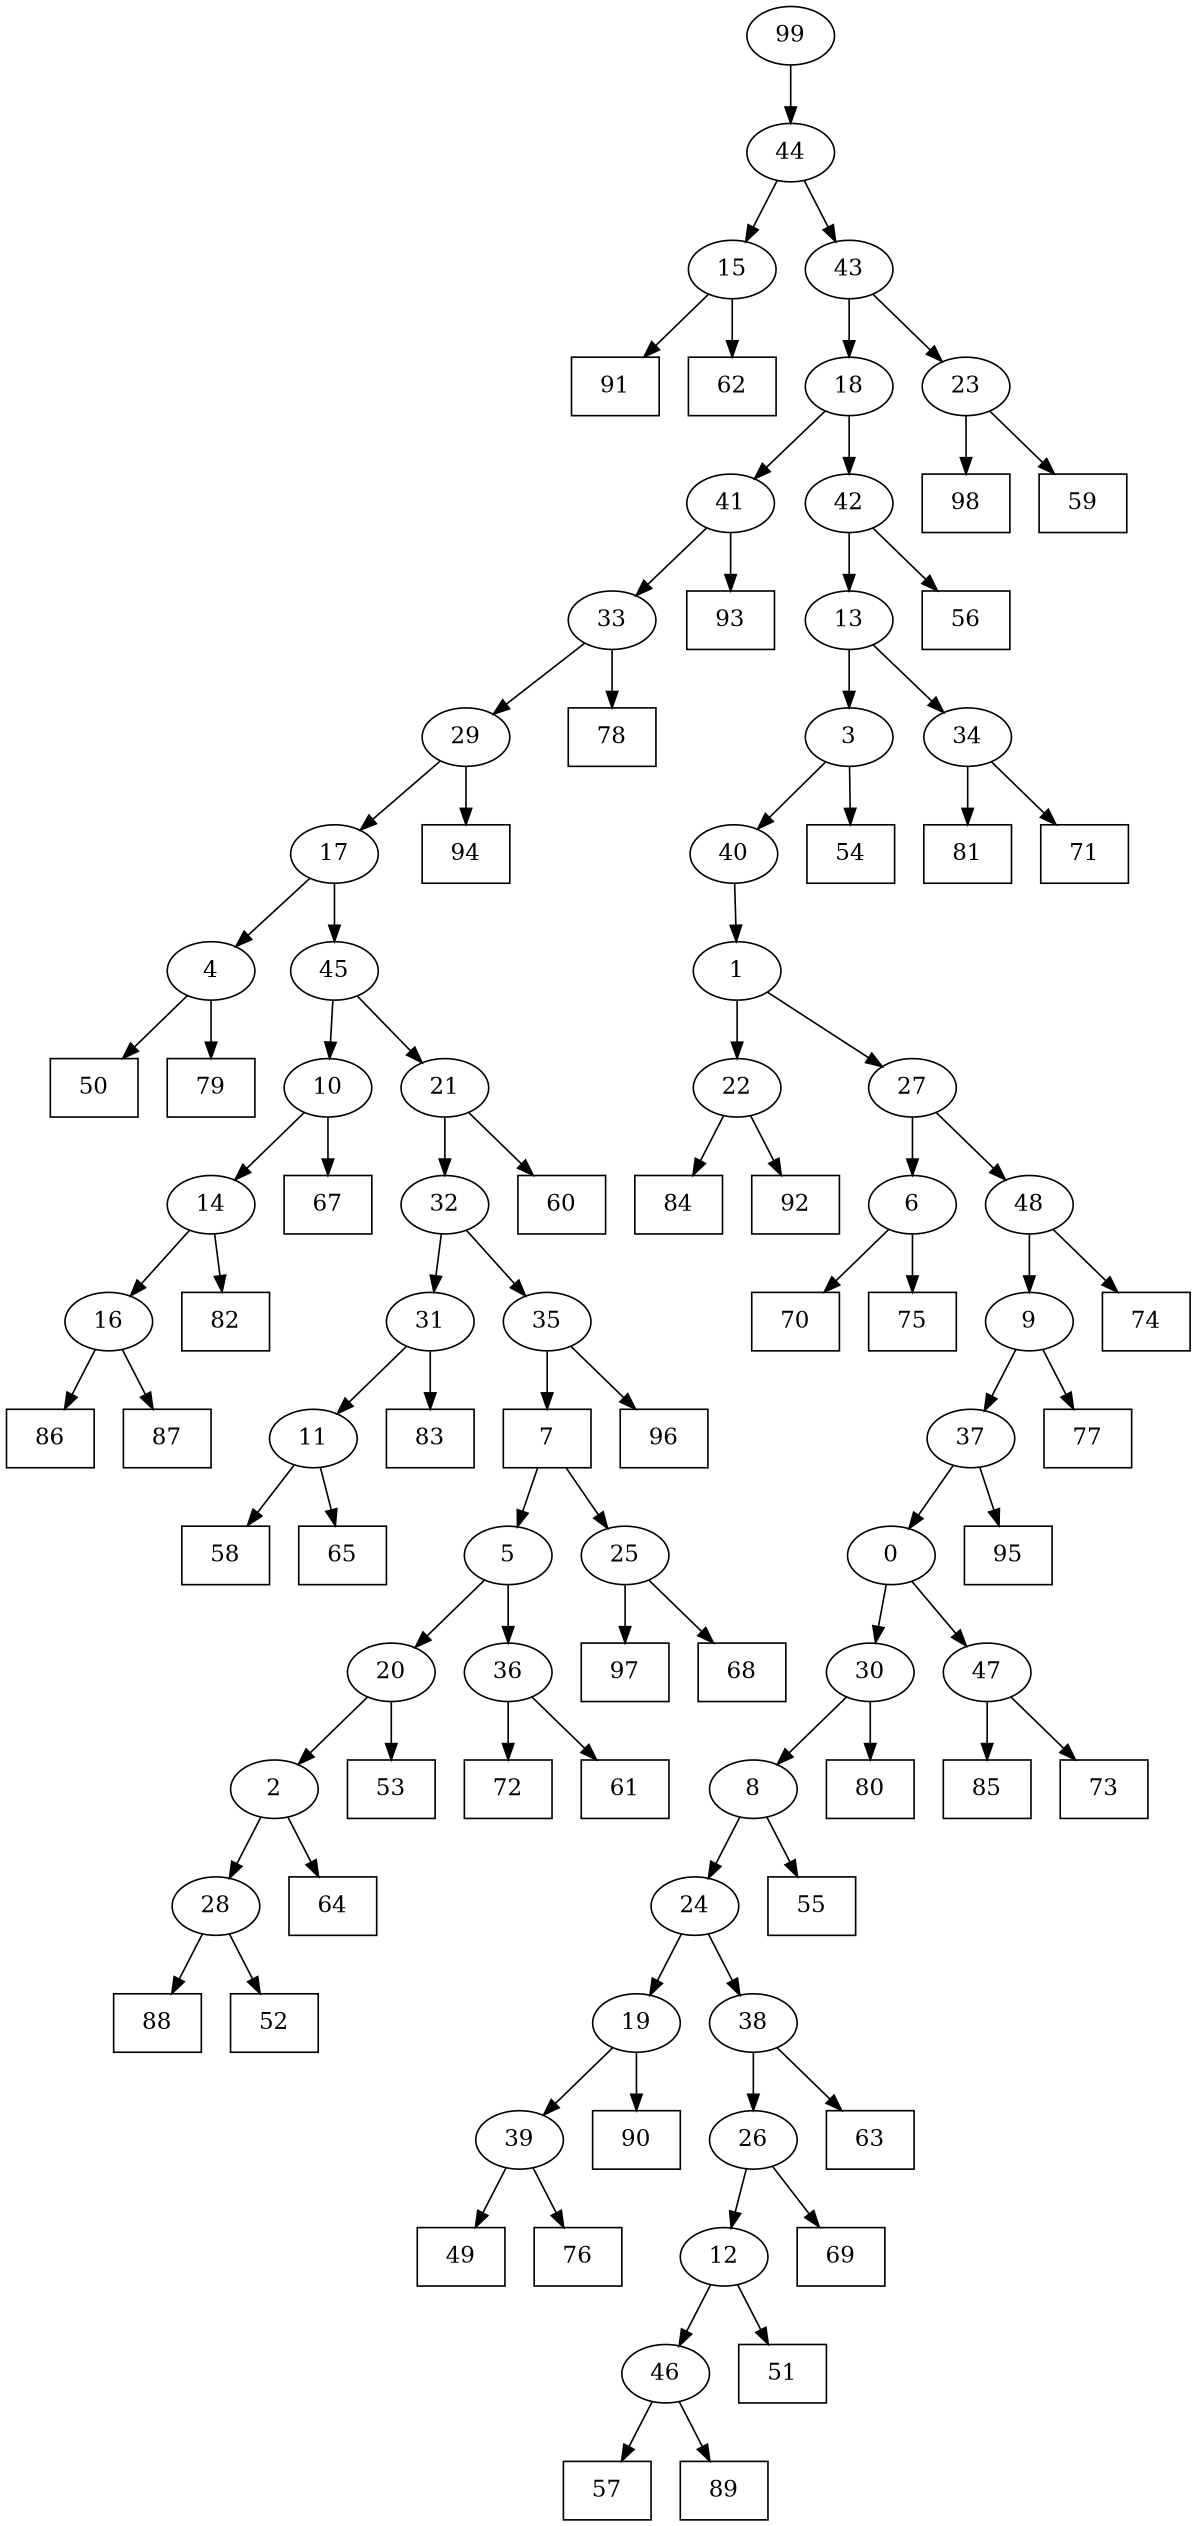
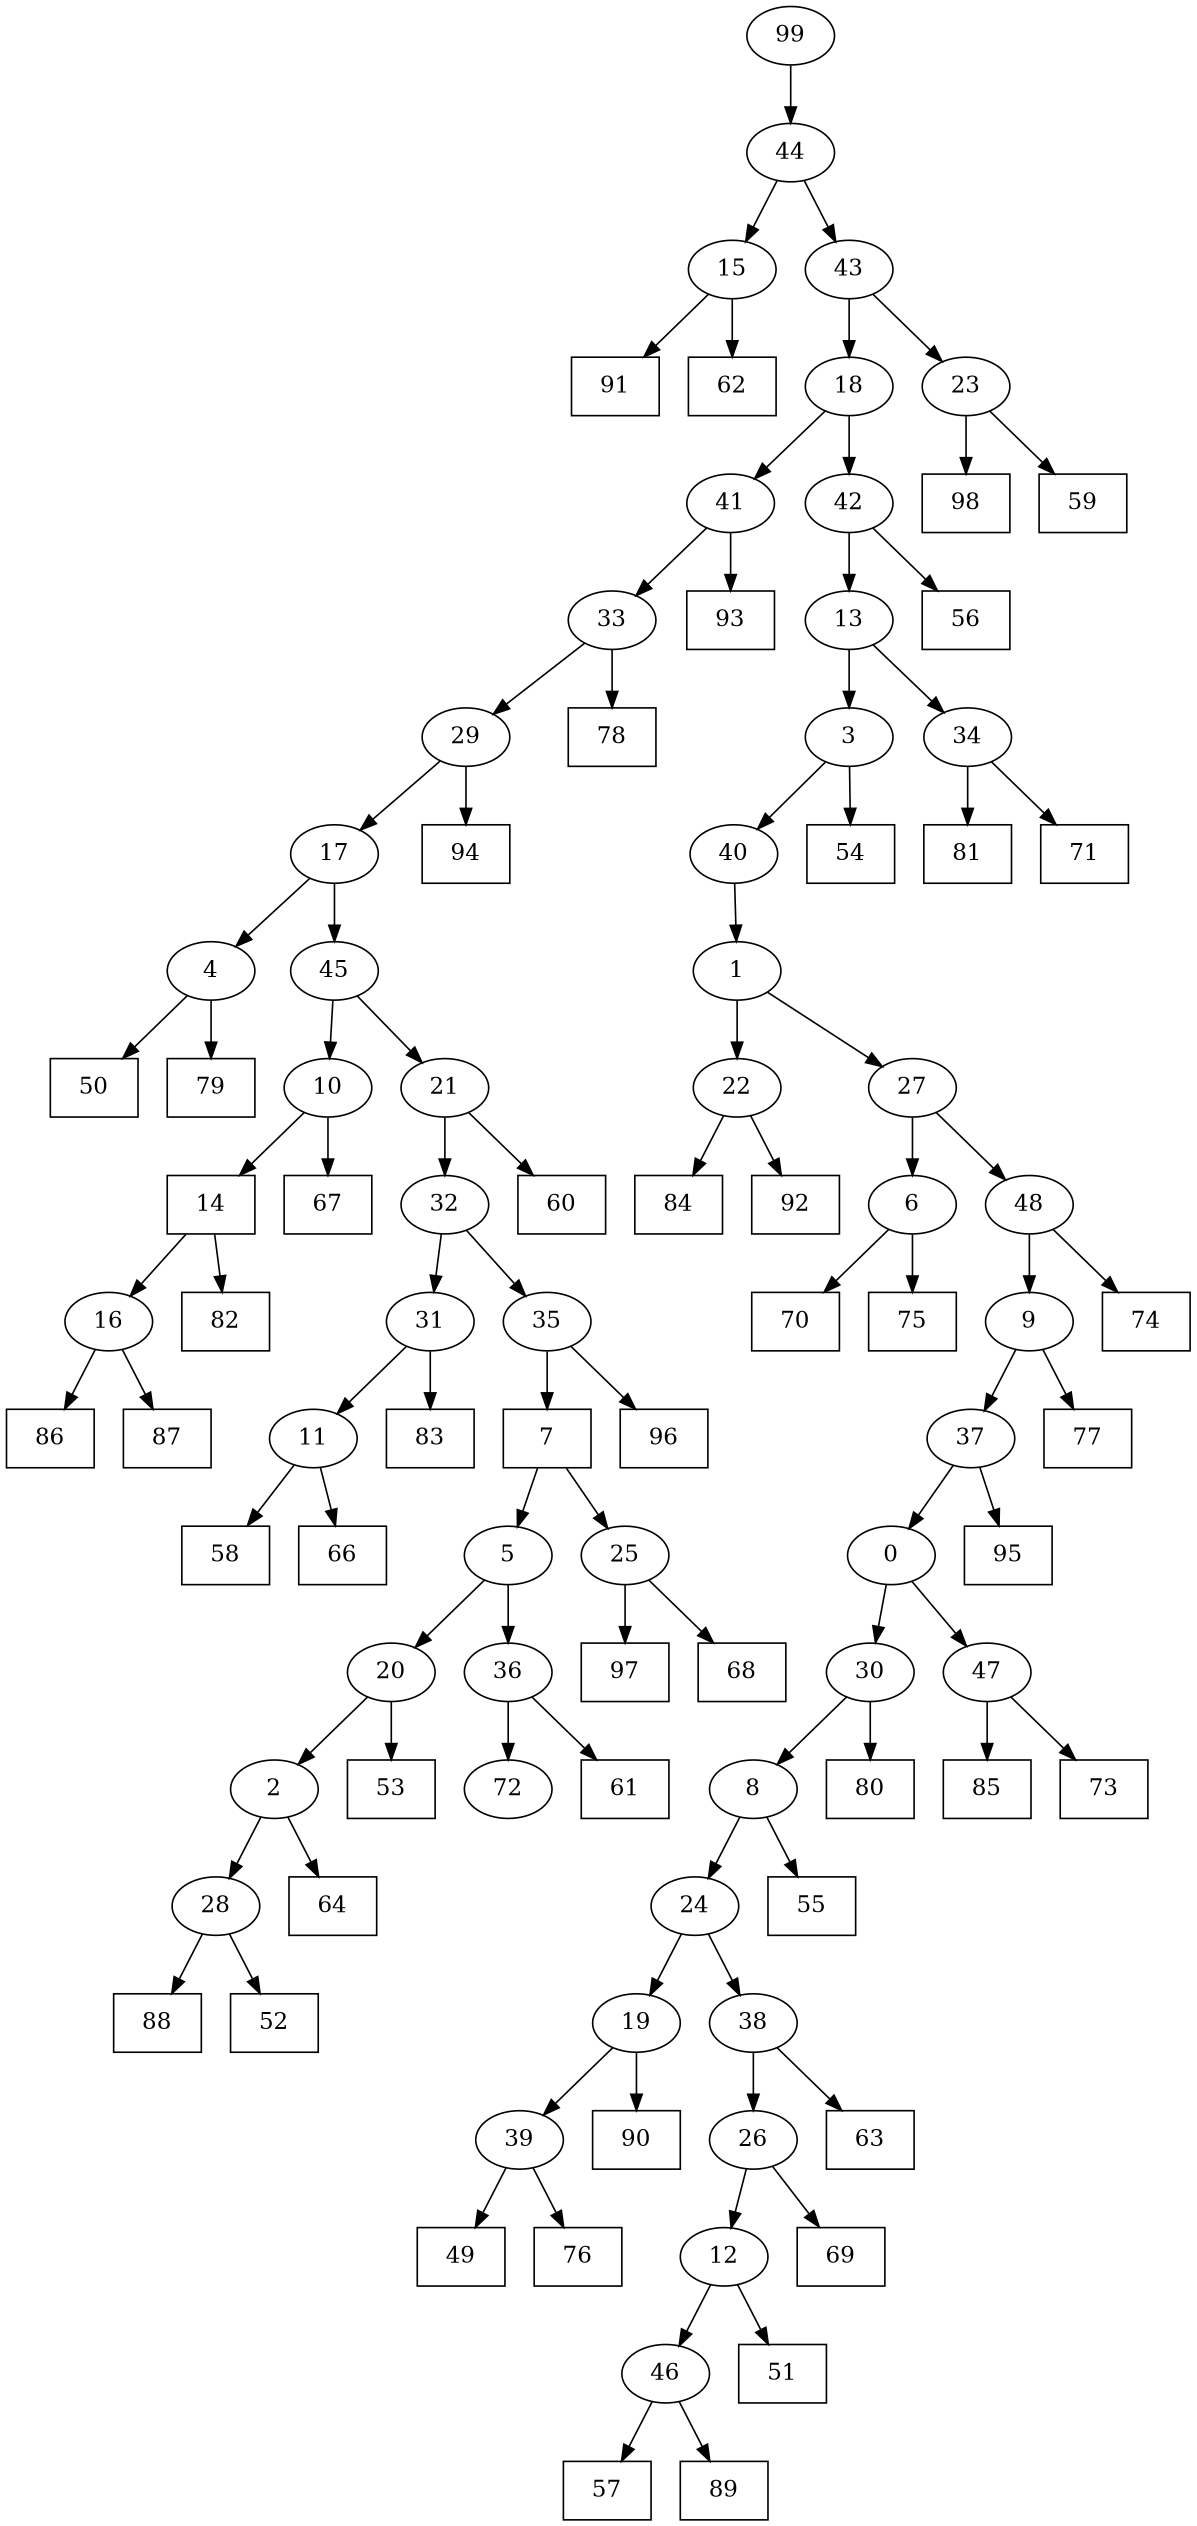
(211, 1205) -> (211, 1205)
(343, 1555) -> (343, 1555)
(508, 1789) -> (508, 1789)
